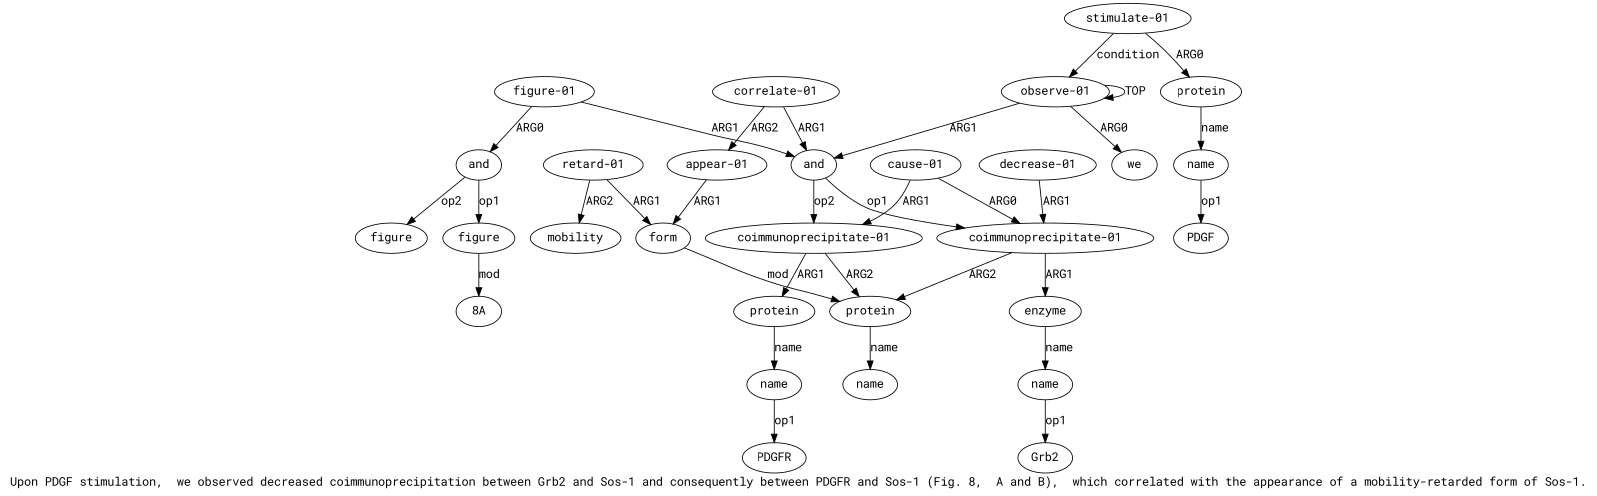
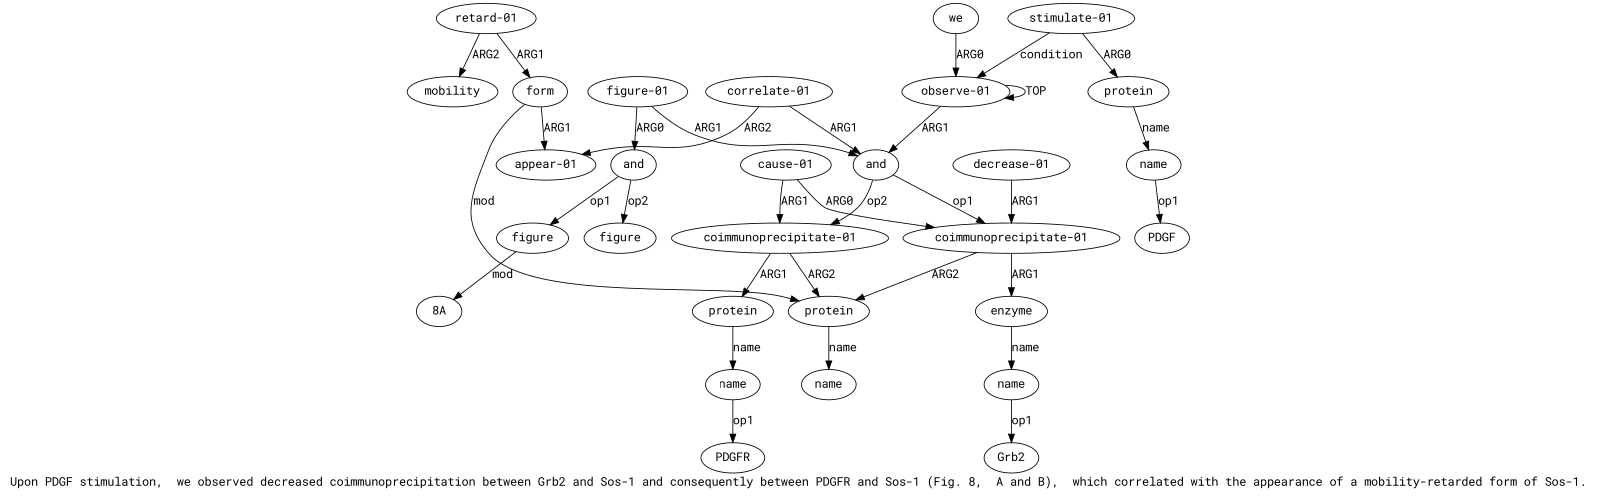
(1093, 126) -> (956, 51)
(692, 198) -> (543, 124)
